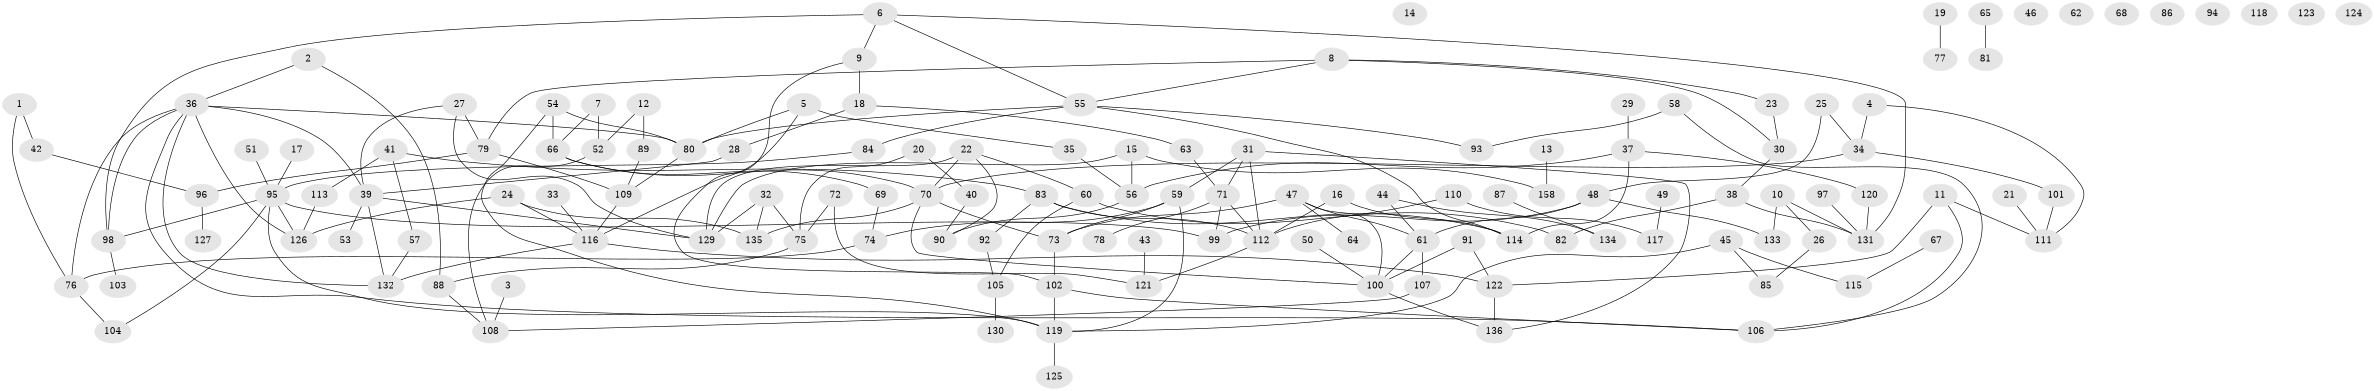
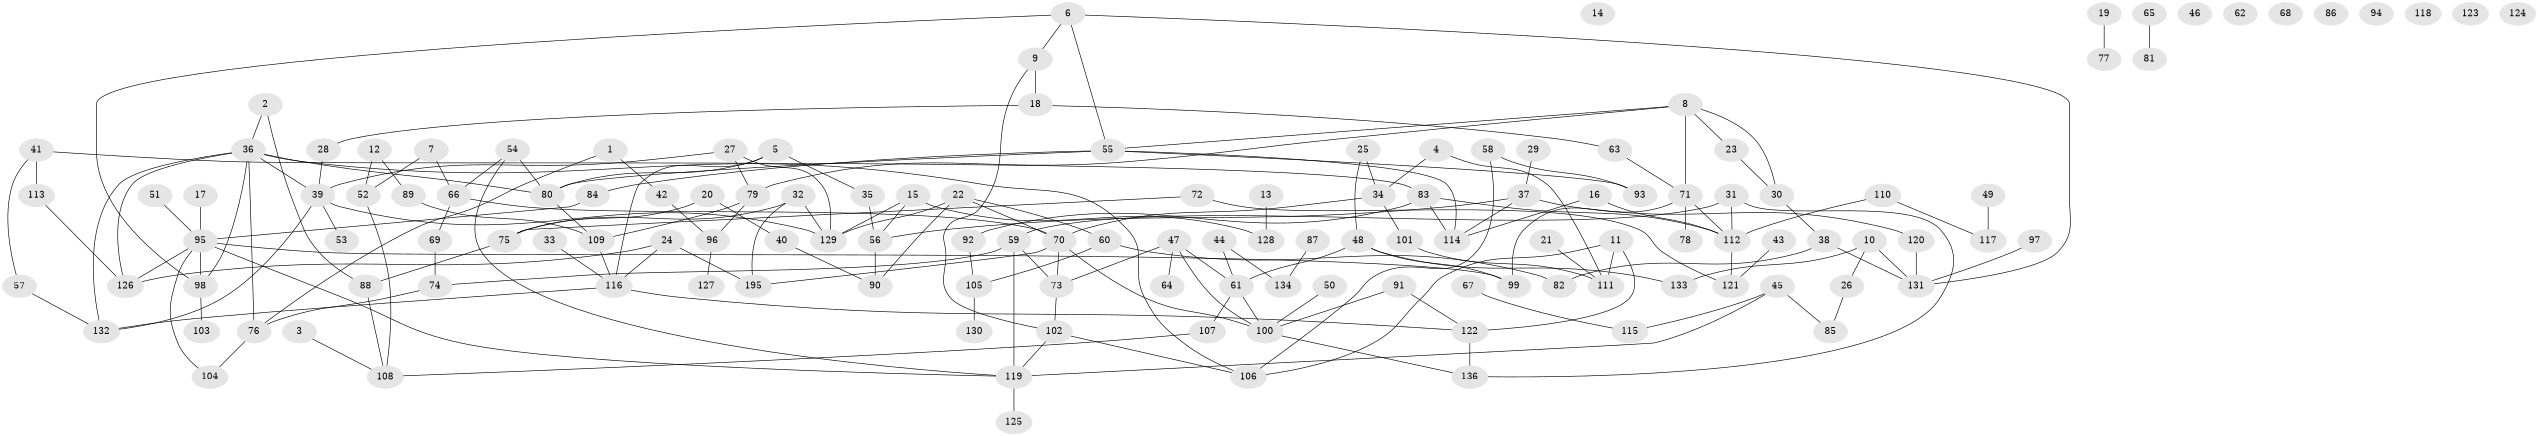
(1234, 175) -> (1685, 150)
(1547, 195) -> (1266, 241)
(754, 241) -> (754, 286)
